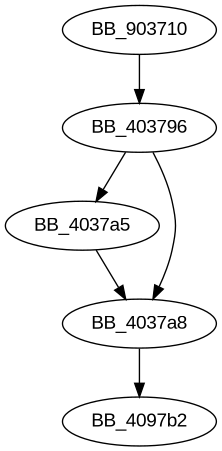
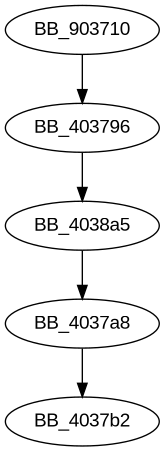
(175, 219) -> none
(82, 226) -> (82, 226)
(139, 422) -> (82, 422)
